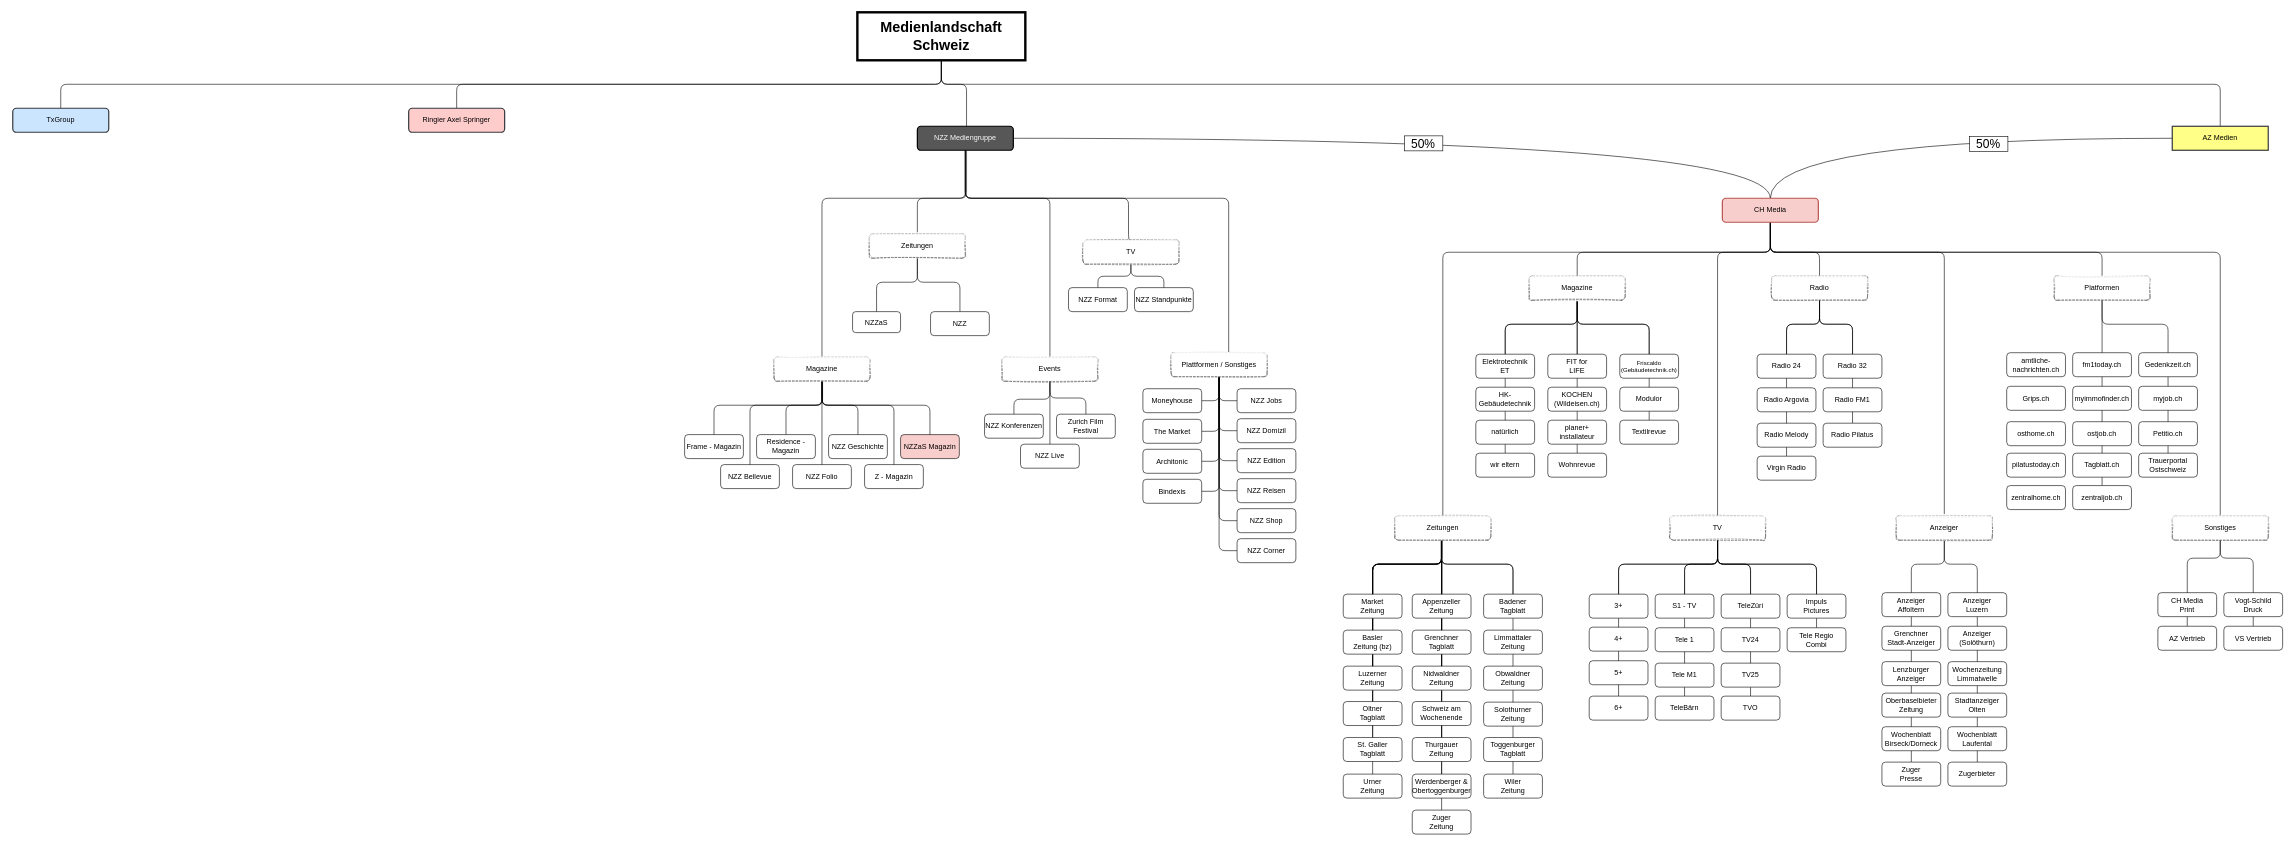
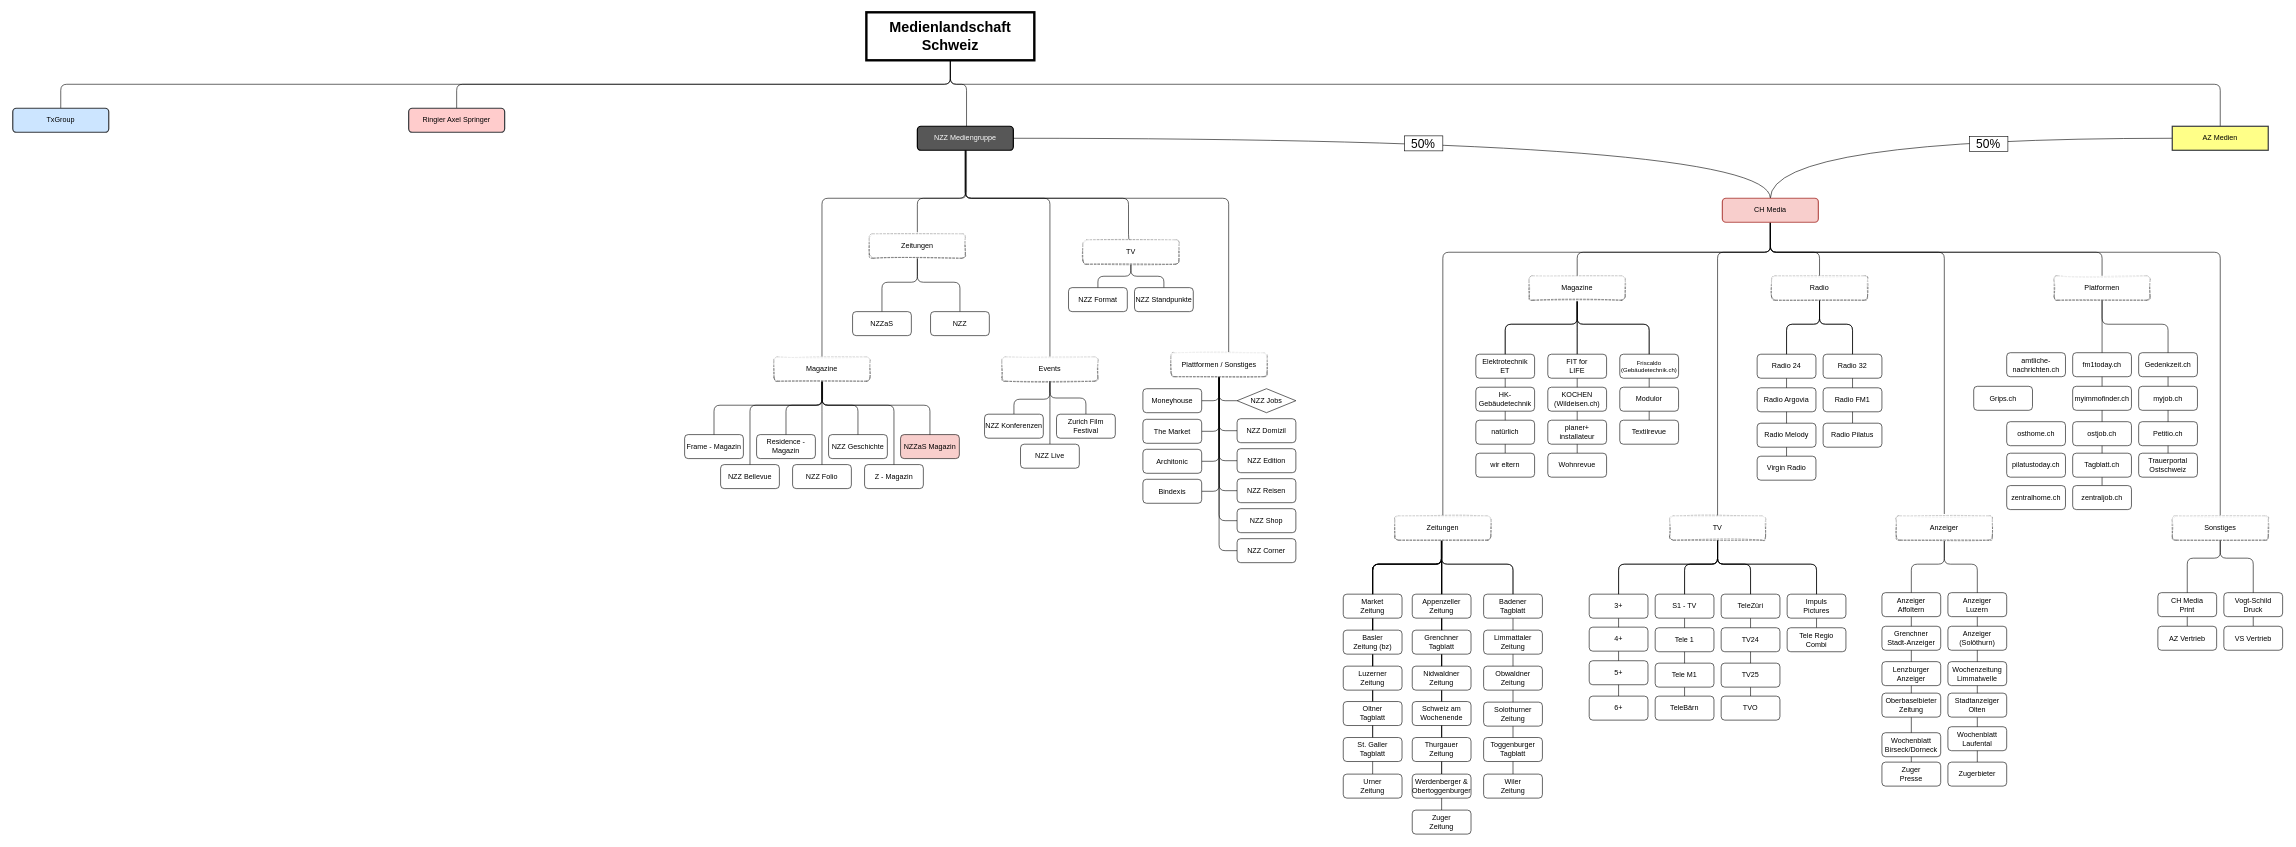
(941, 36) -> (950, 36)
(876, 322) -> (882, 324)
(2036, 398) -> (2003, 398)
(1266, 401) -> (1266, 401)
(1911, 739) -> (1911, 745)
